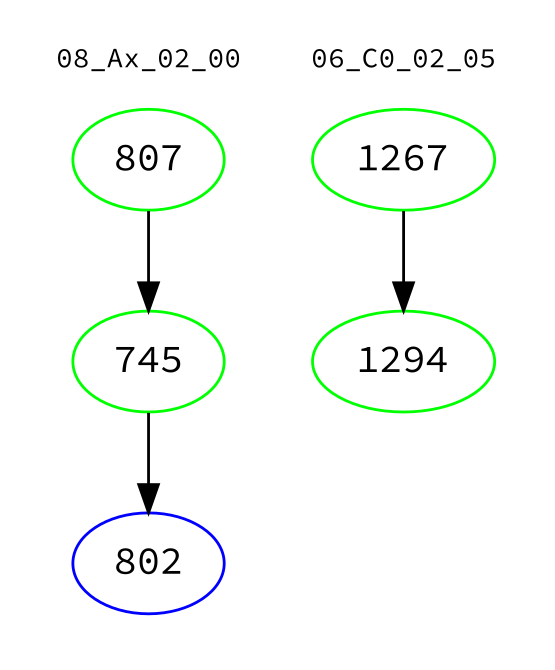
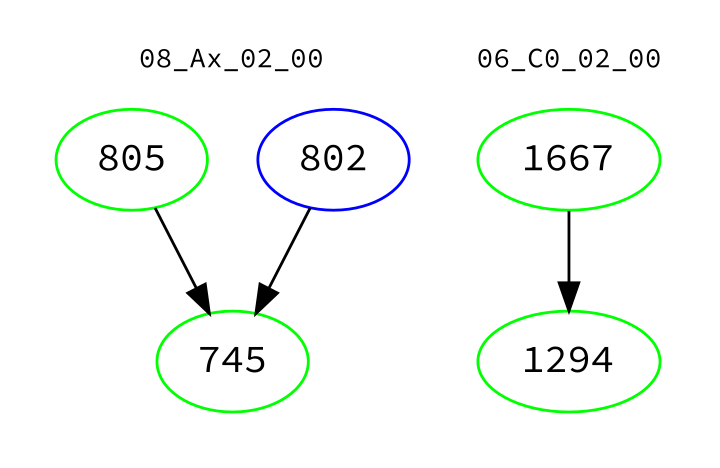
(405, 60) -> (570, 60)
(149, 160) -> (132, 160)
(404, 160) -> (569, 160)
(149, 449) -> (290, 248)
